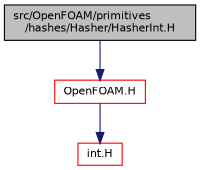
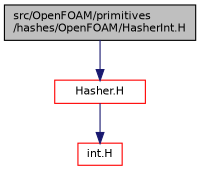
(100, 23) -> (100, 23)
(100, 92) -> (100, 92)
